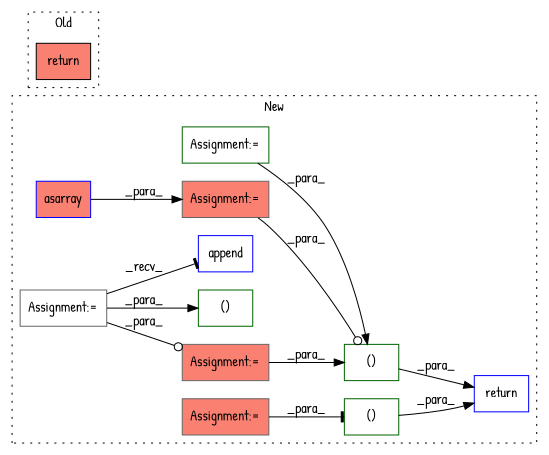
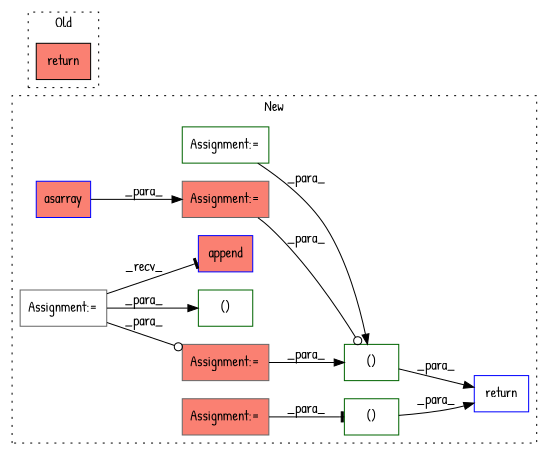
(226, 254) -> (226, 254)
